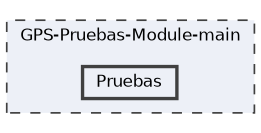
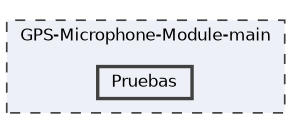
(131, 36) -> (146, 36)
